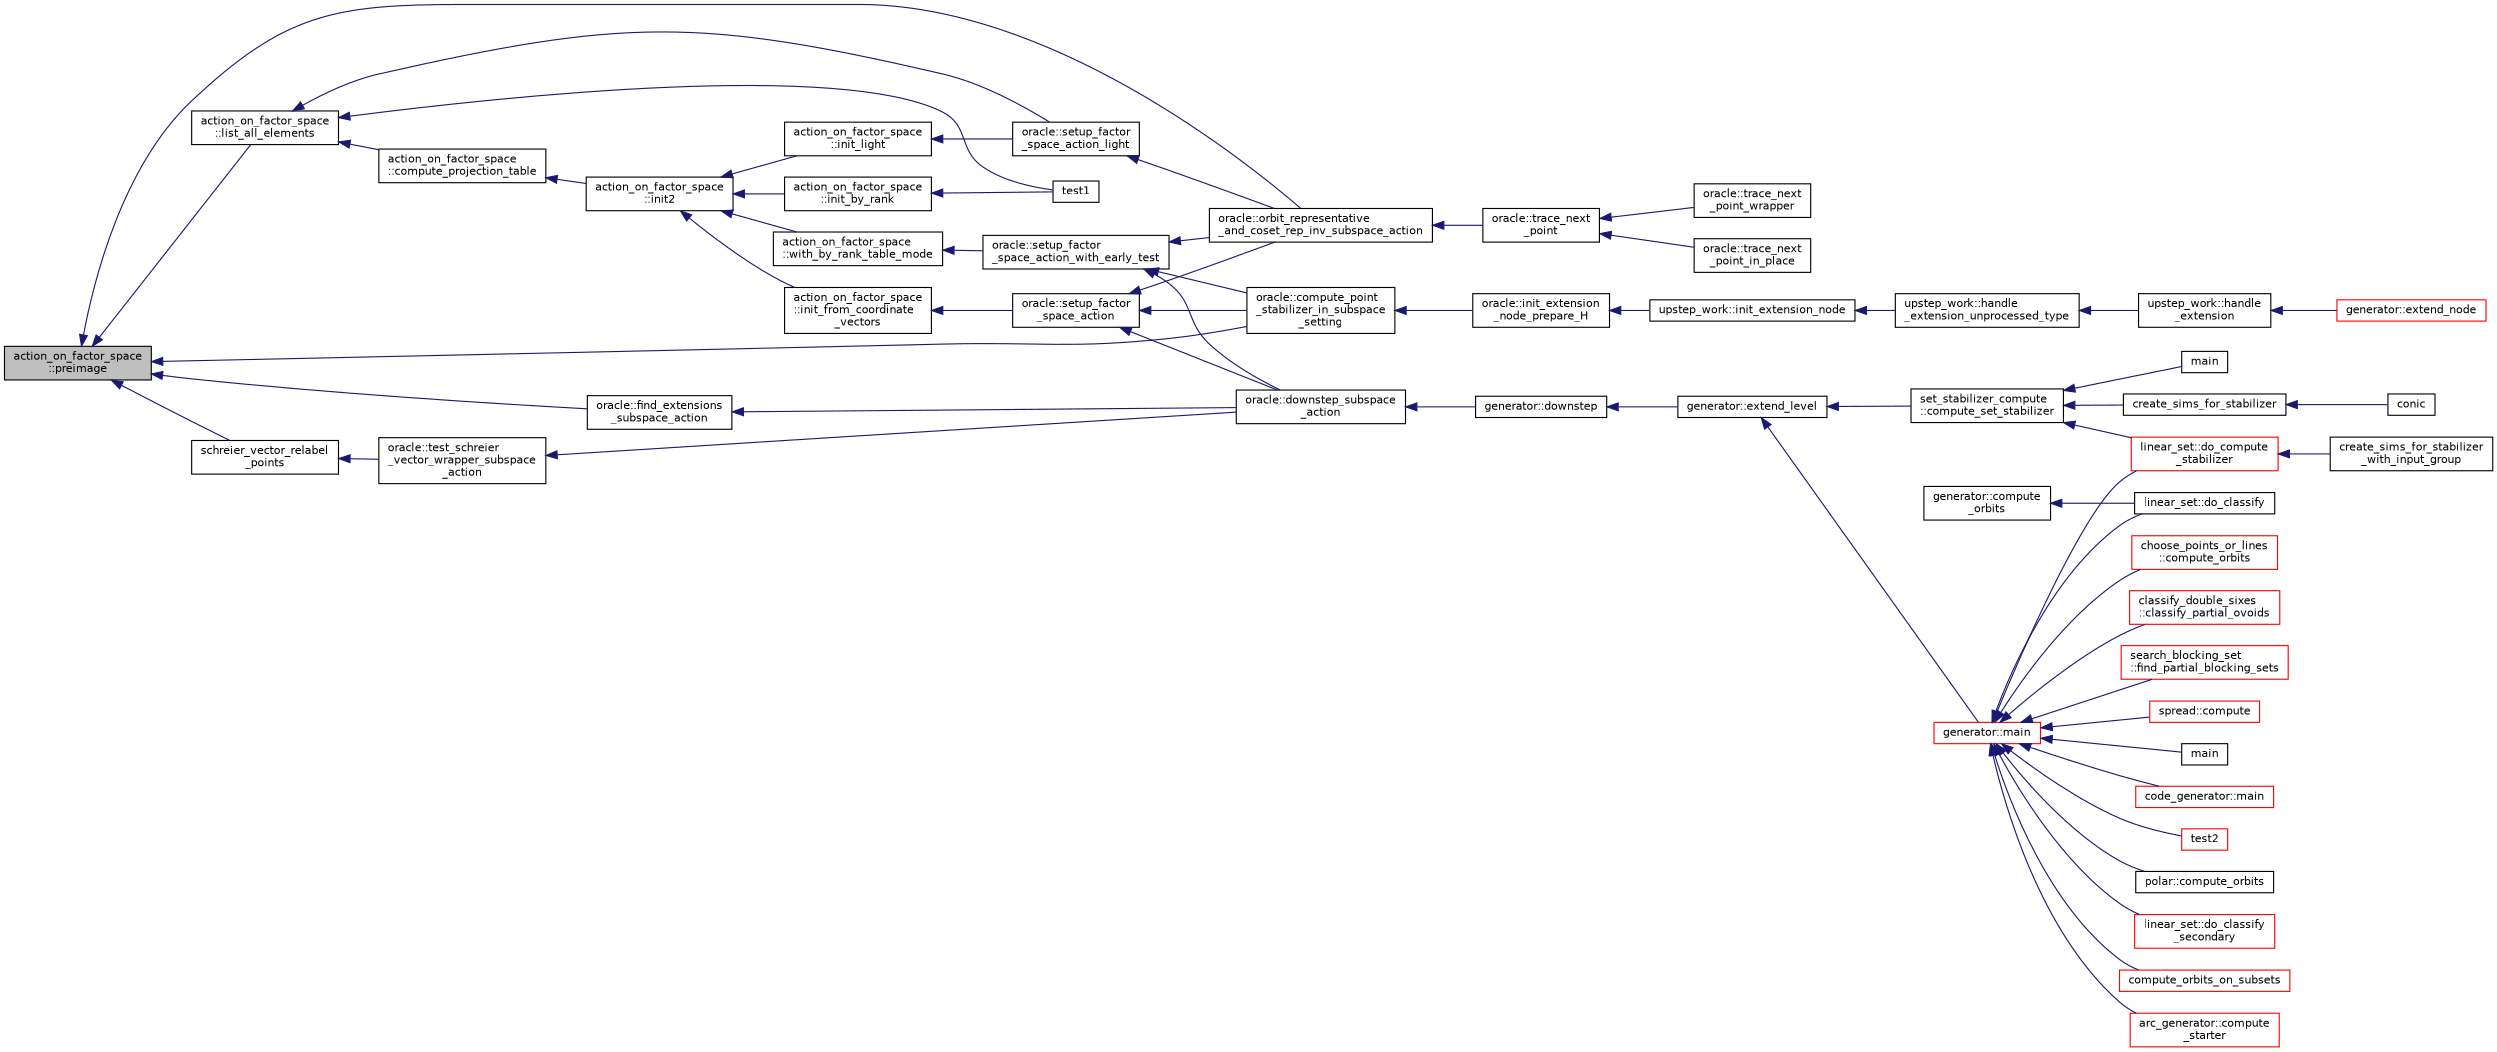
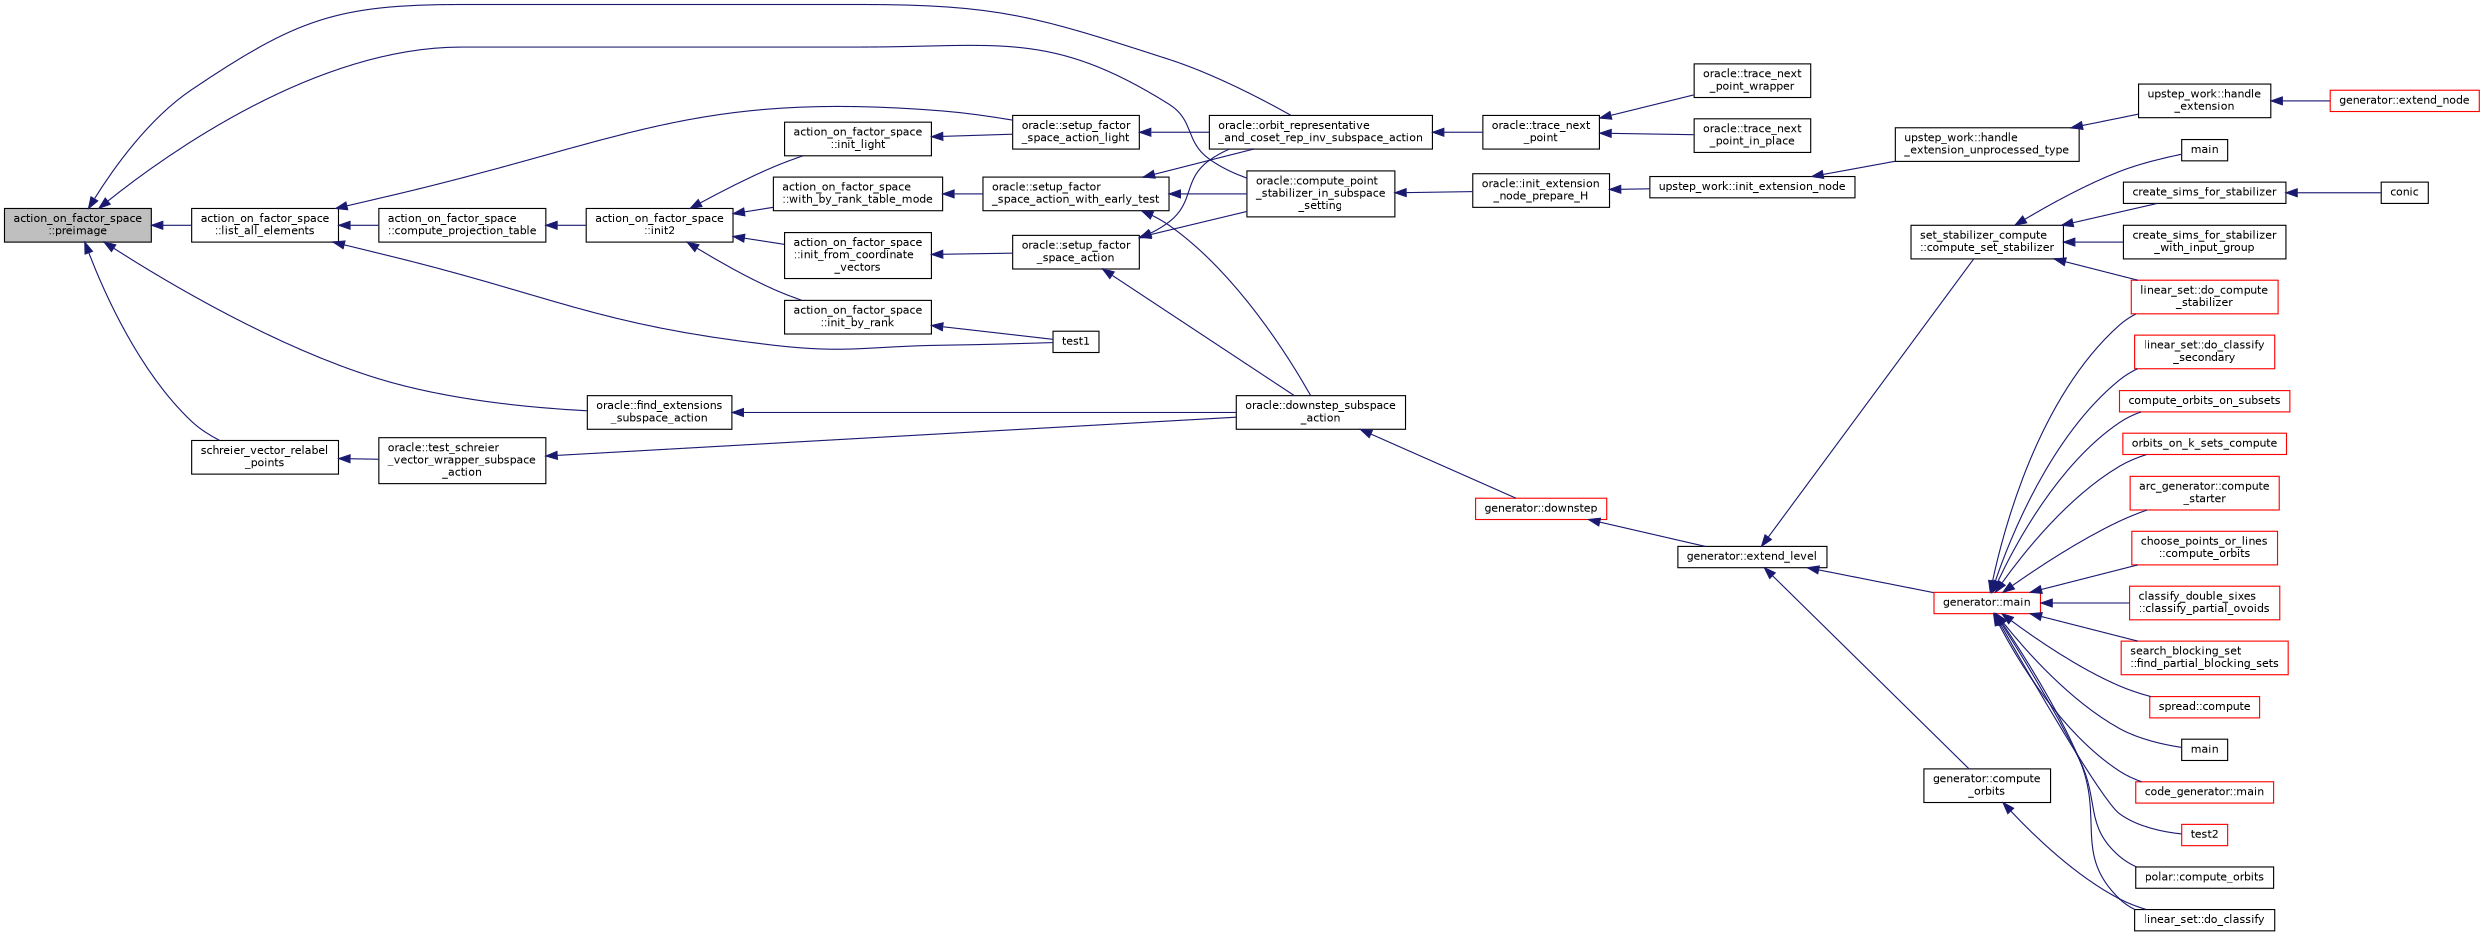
(1541, 407) -> (1541, 509)
none -> (2205, 444)
(2310, 454) -> (2099, 242)
none -> (1871, 672)
